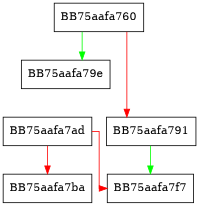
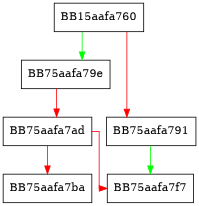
(99, 17) -> (99, 17)
none -> (57, 99)
